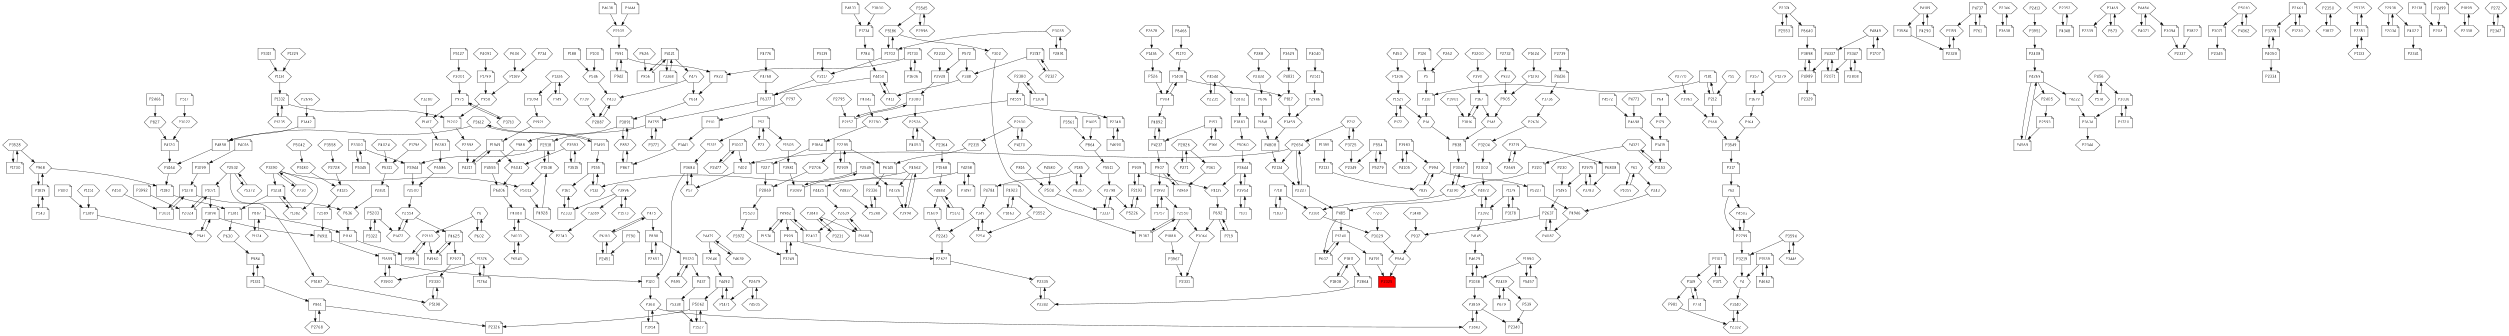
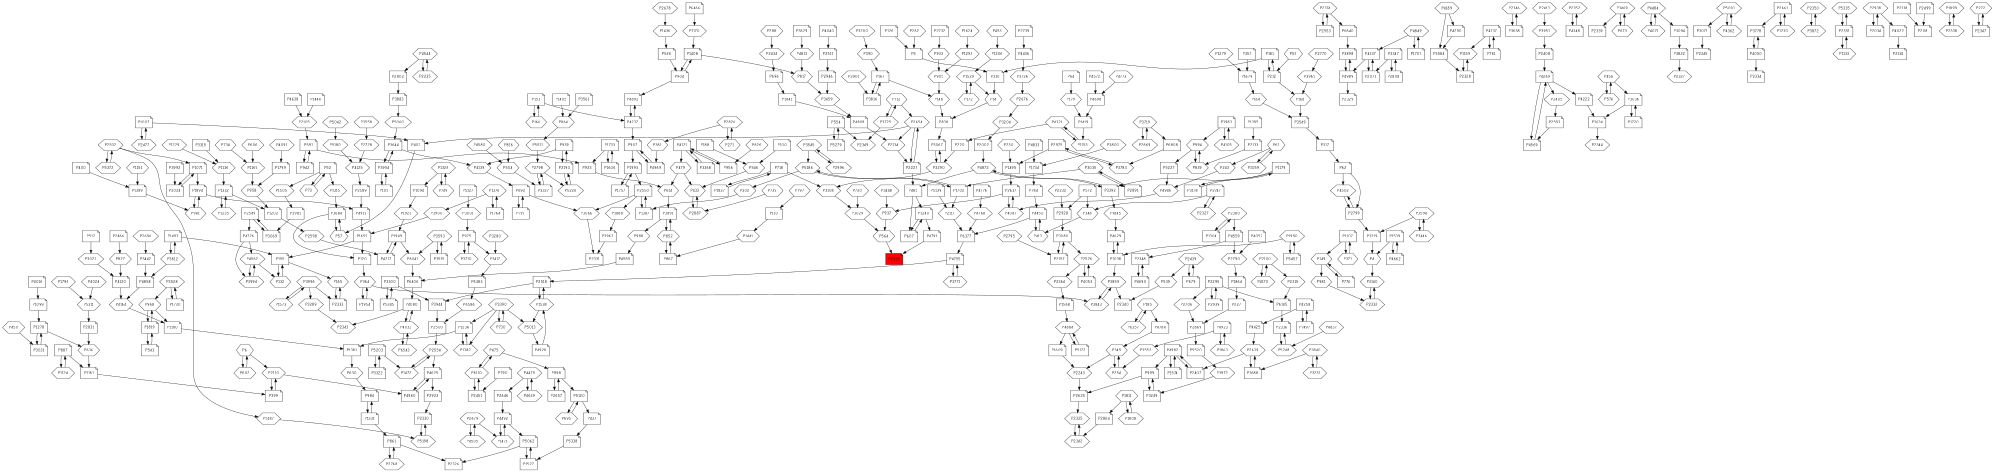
(1927, 21) -> (1448, 41)
(2174, 41) -> (1679, 41)
(866, 99) -> (1257, 236)
(907, 177) -> (250, 246)
(385, 269) -> (323, 250)
